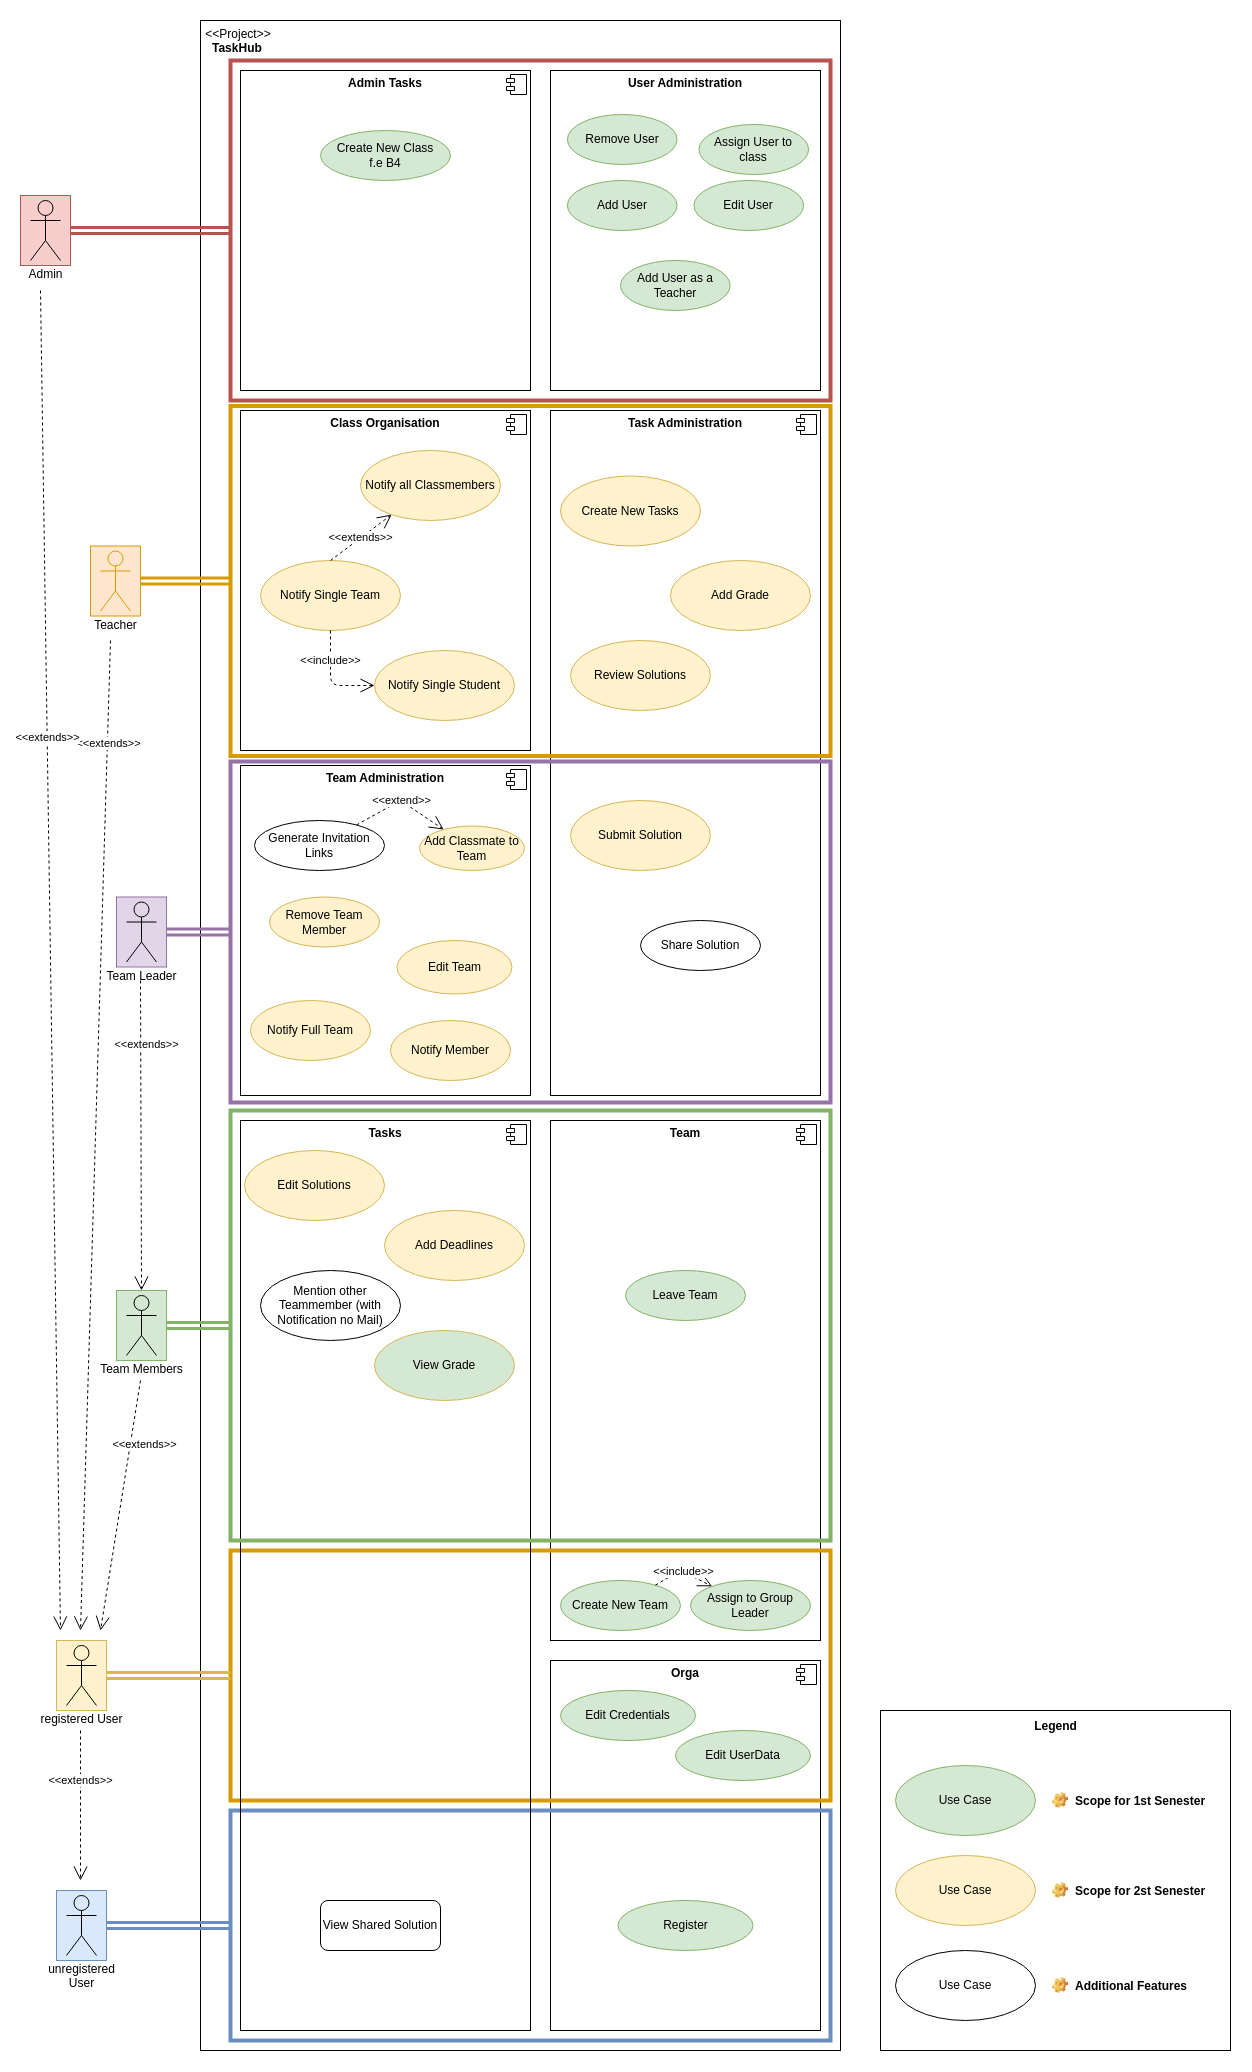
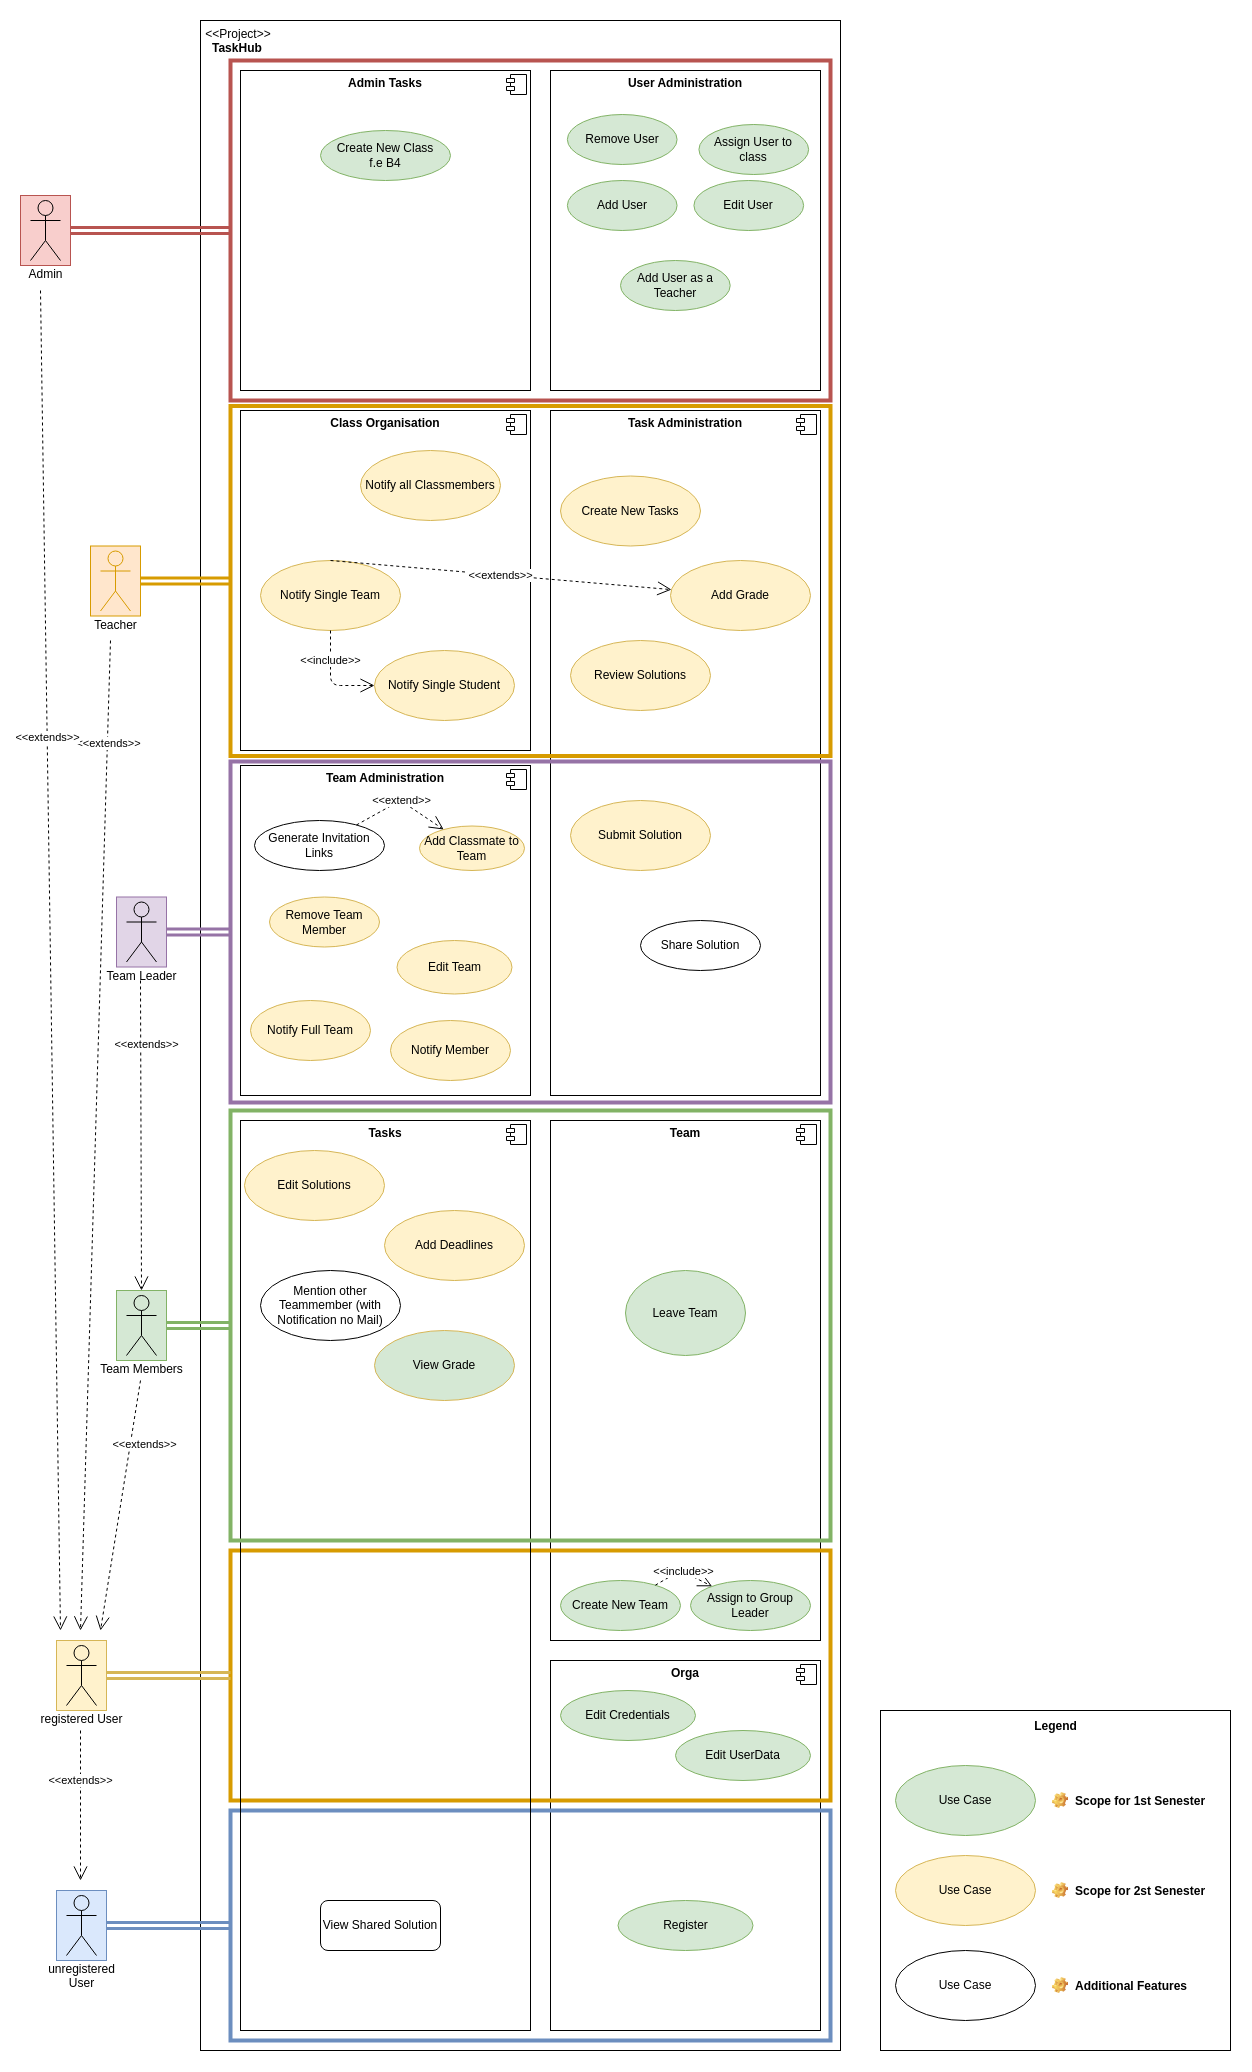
(360, 538) -> (500, 575)
(686, 1296) -> (686, 1313)
